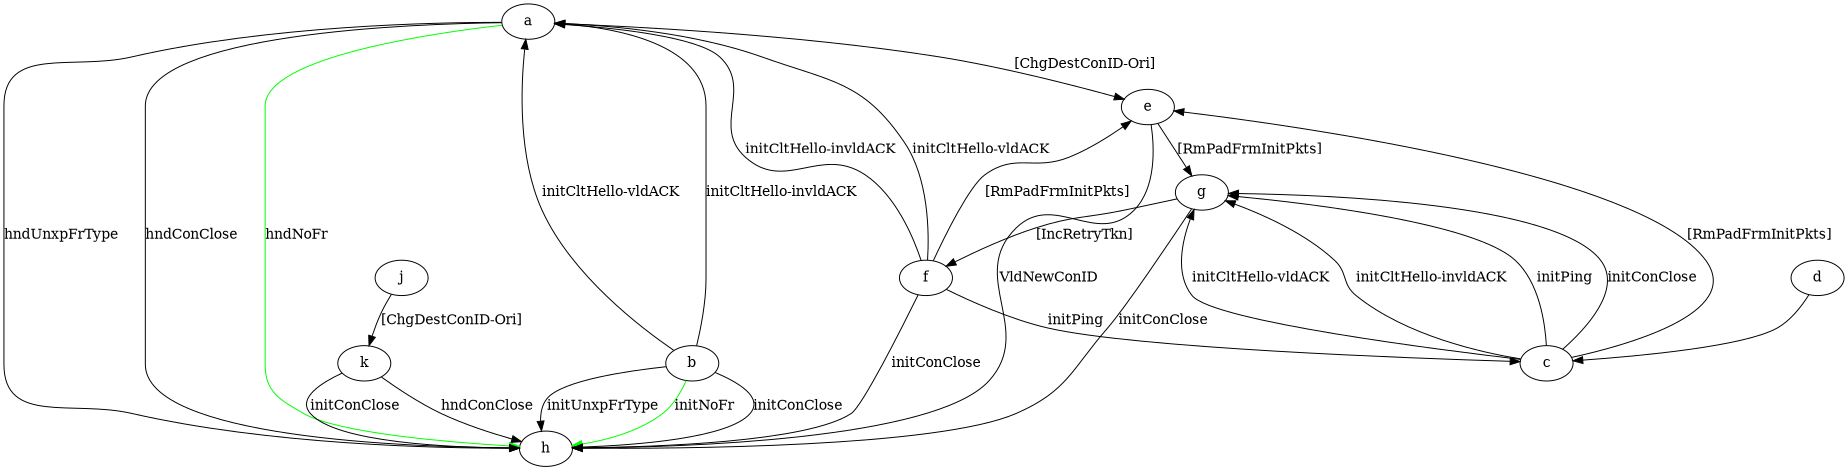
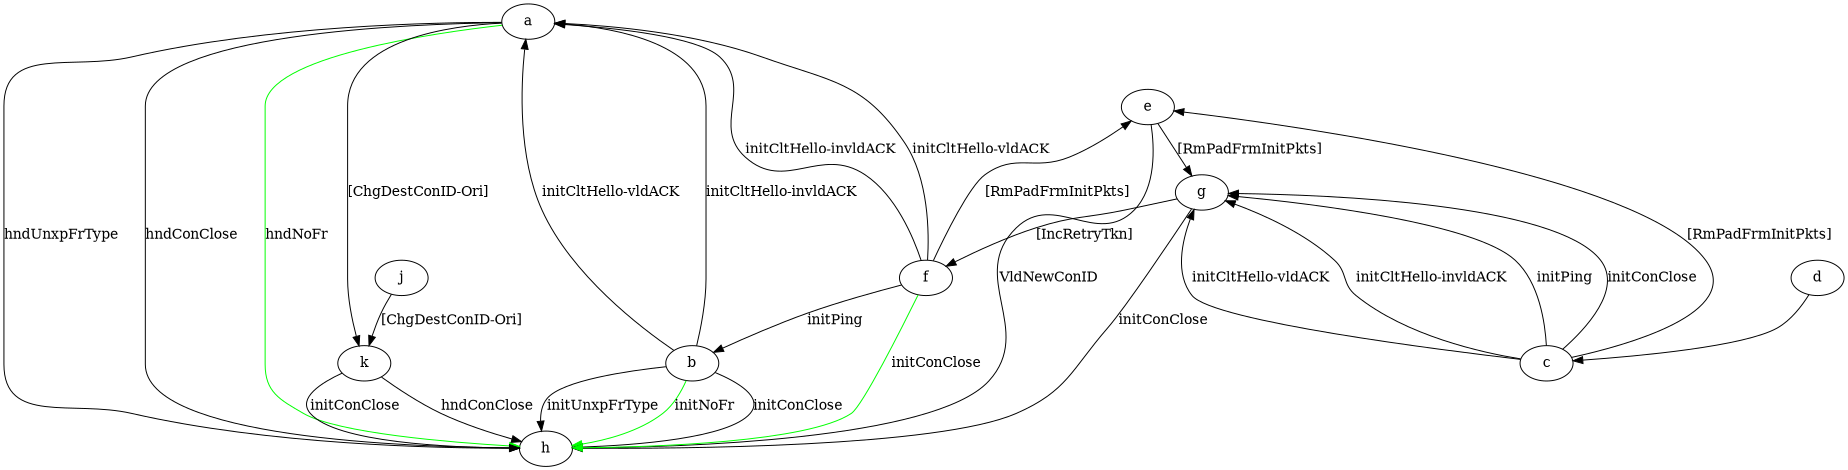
(837, 43) -> (348, 126)
(1224, 348) -> (811, 312)
(807, 429) -> (807, 429)
